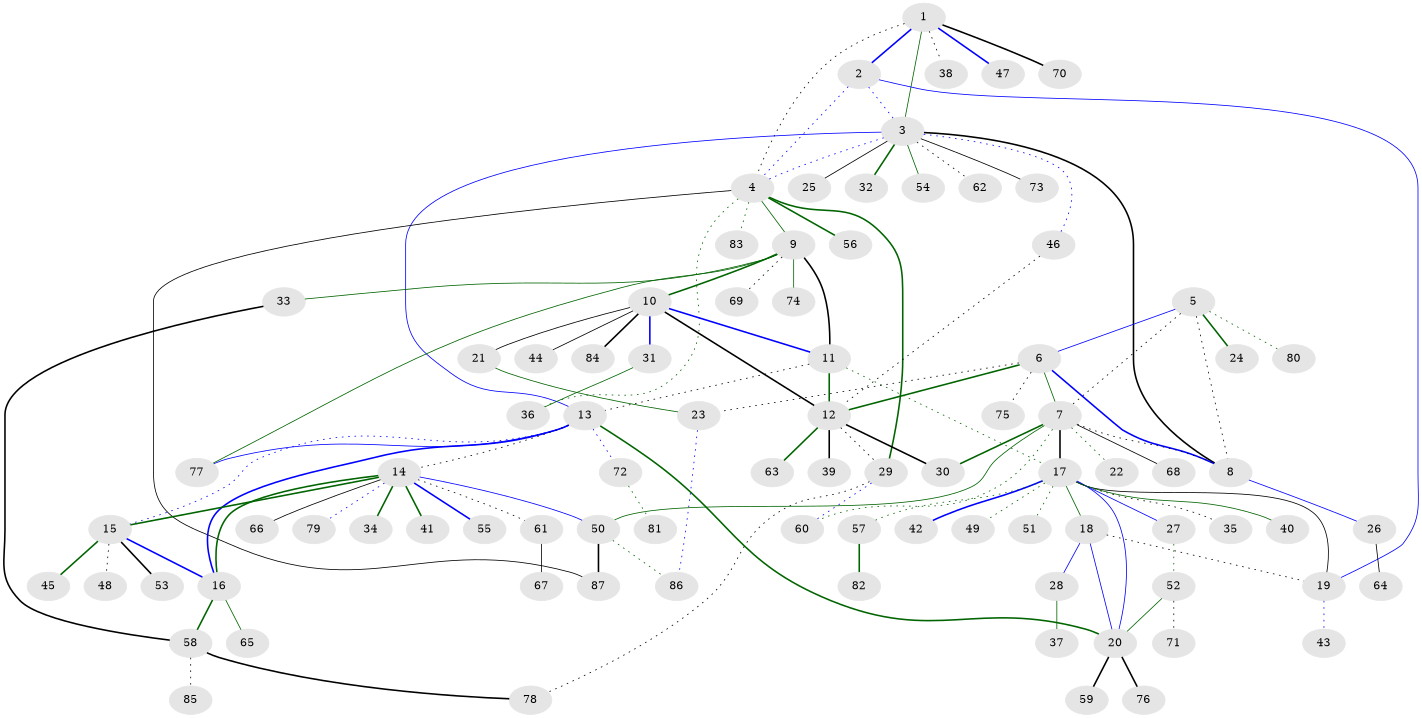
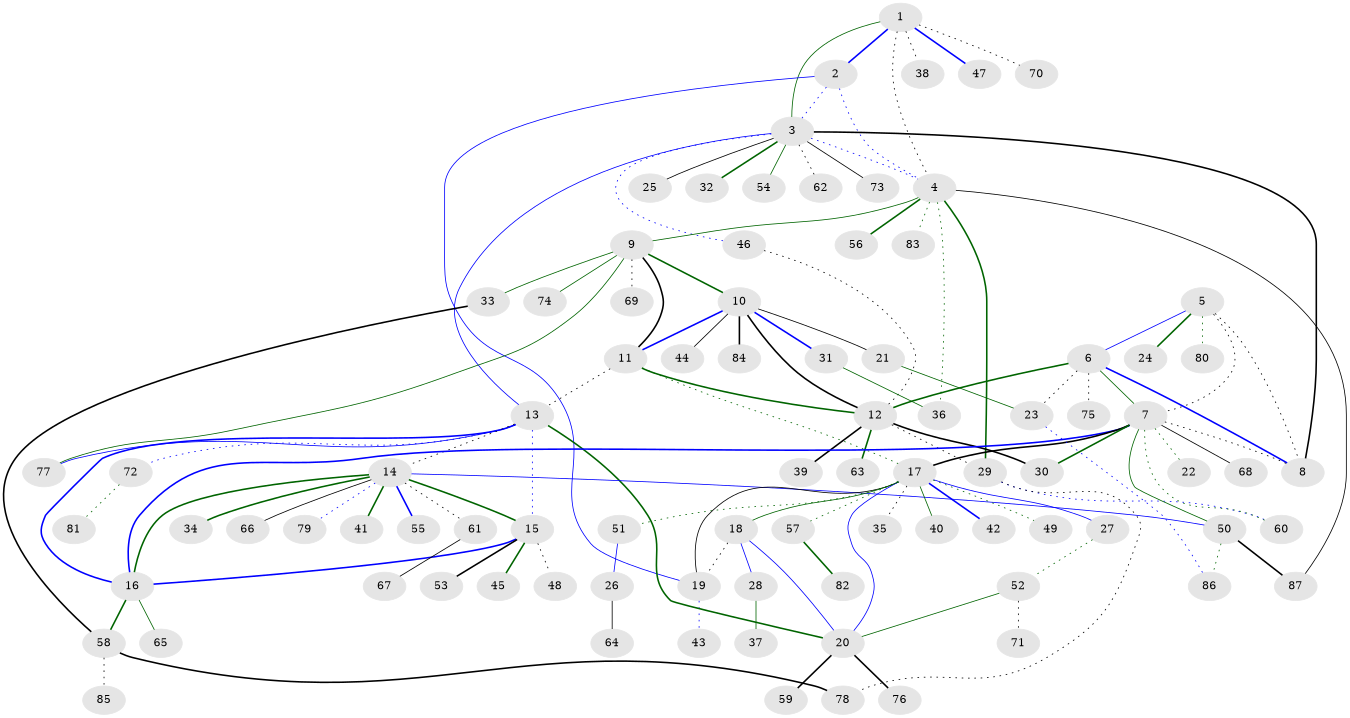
(993, 44) -> (970, 44)
none -> (598, 449)
(1303, 500) -> (616, 554)
